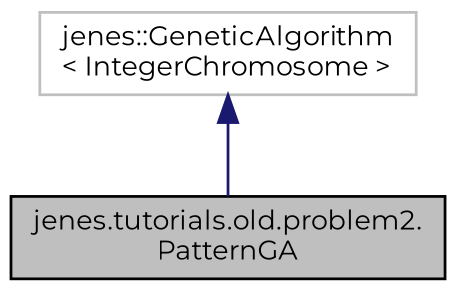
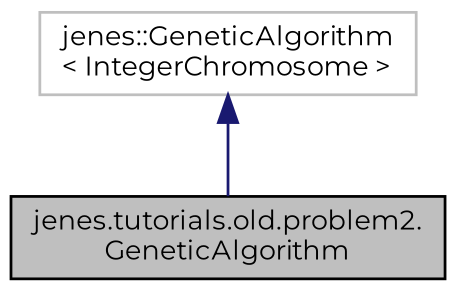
(228, 238) -> (228, 238)
